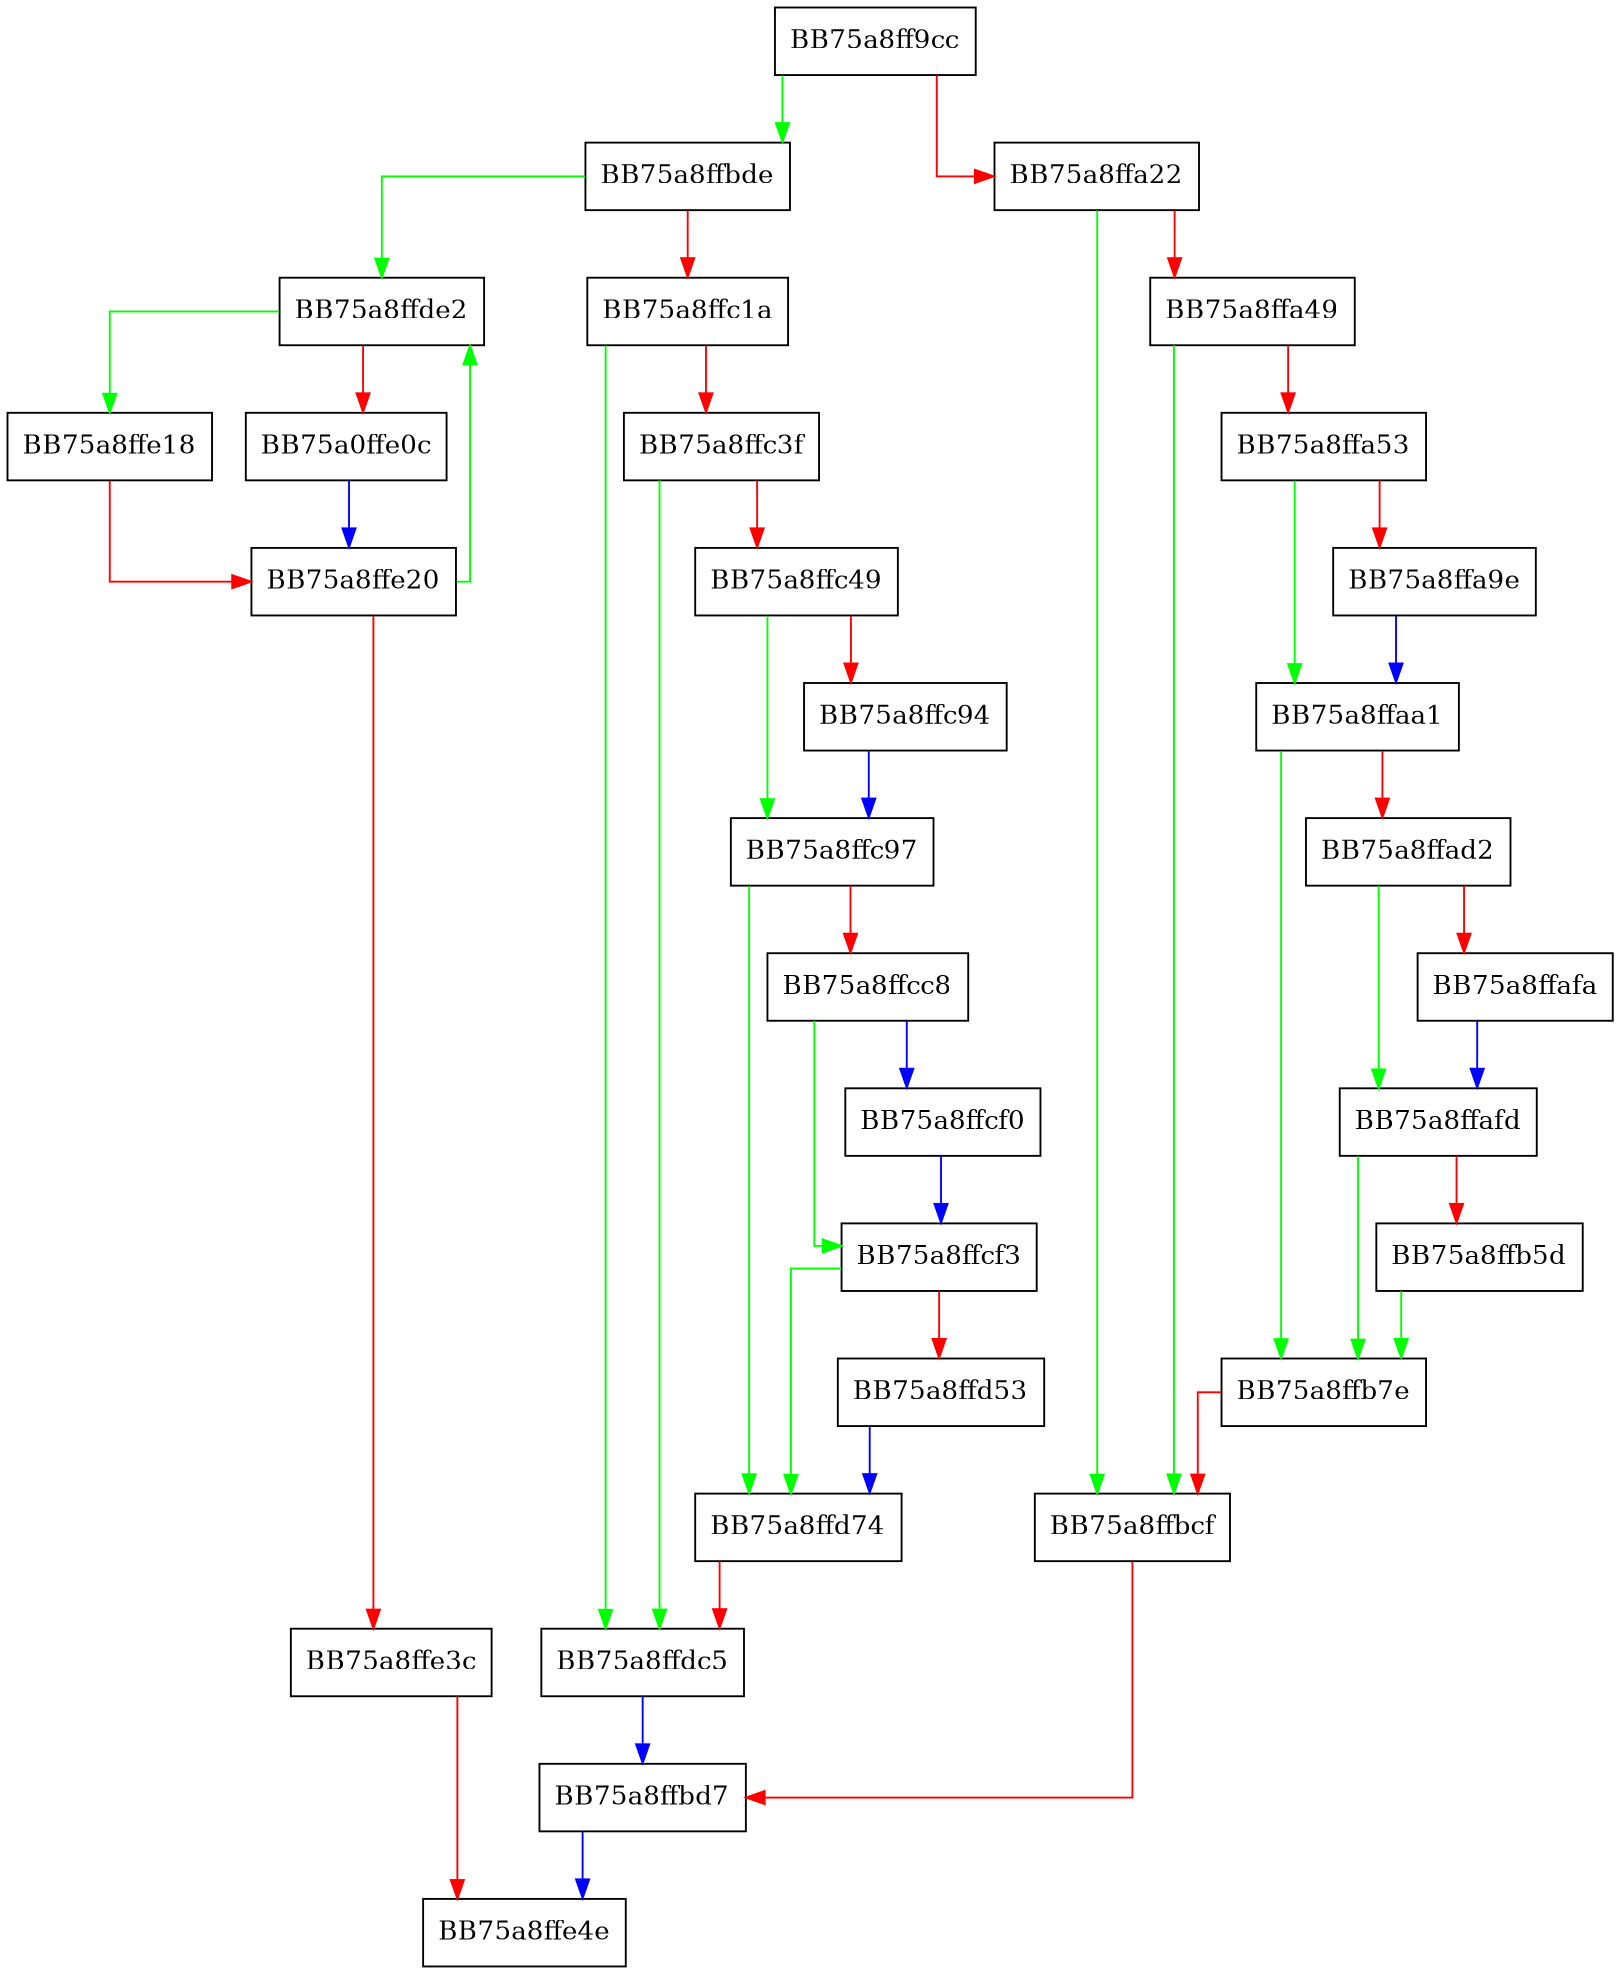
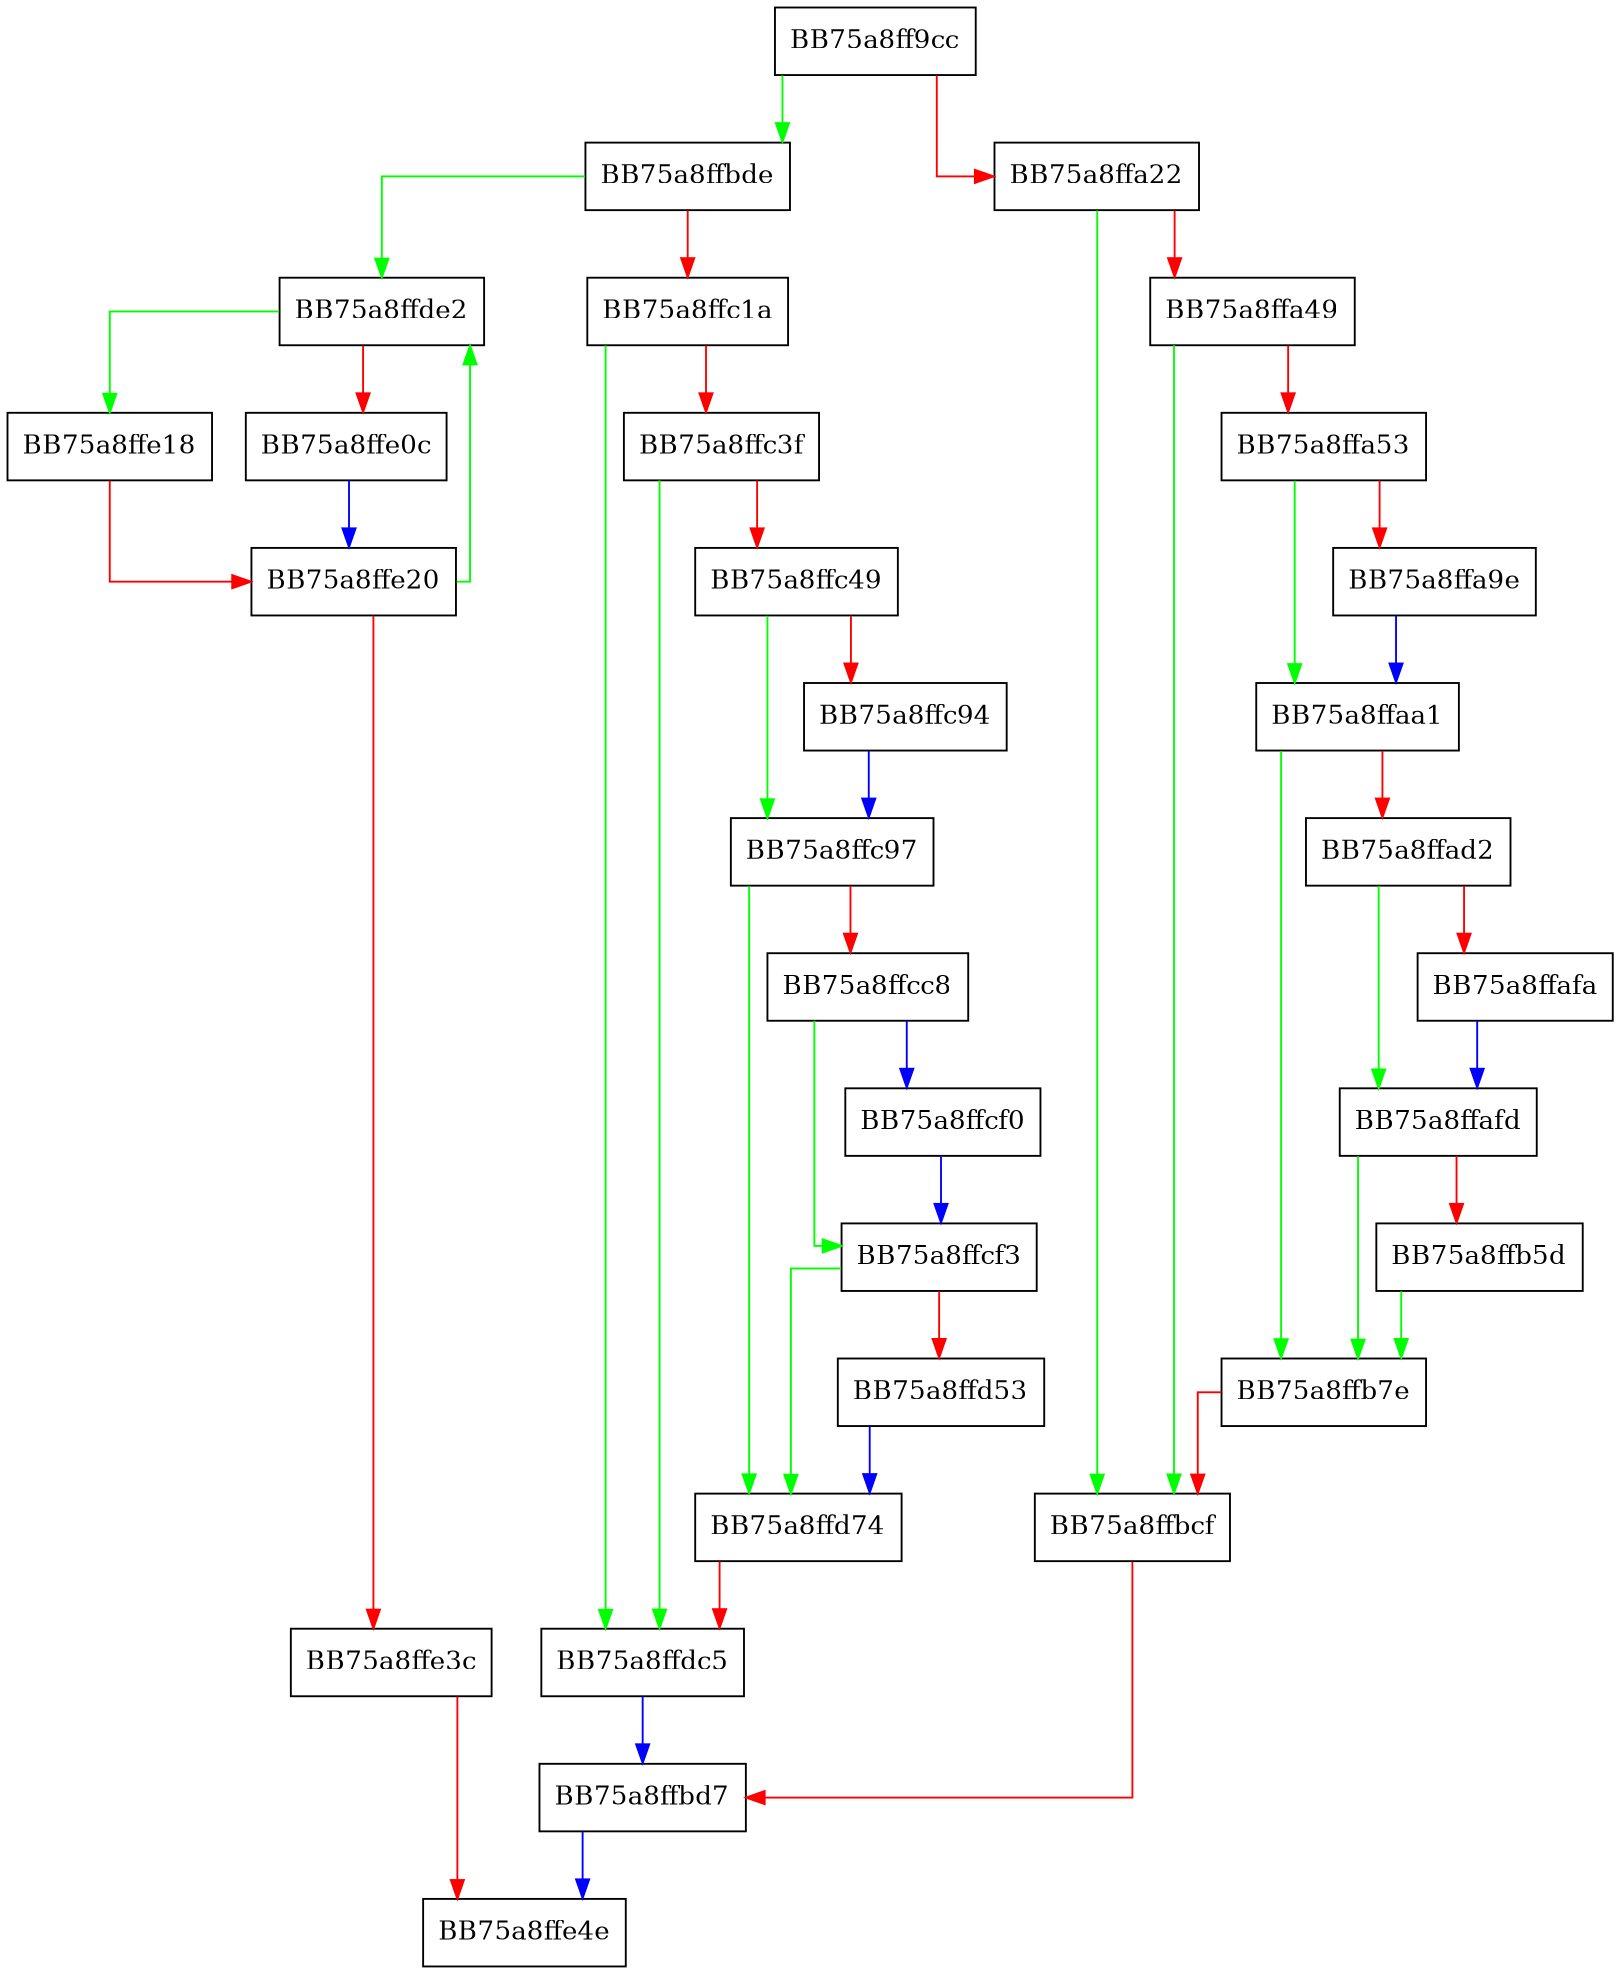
(346, 447) -> (346, 447)
